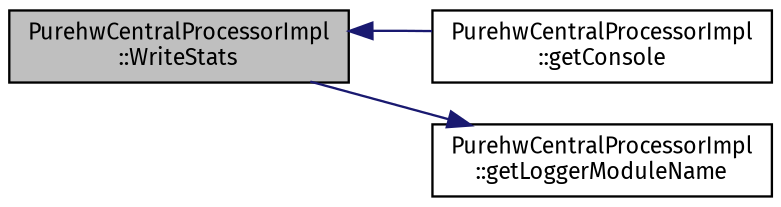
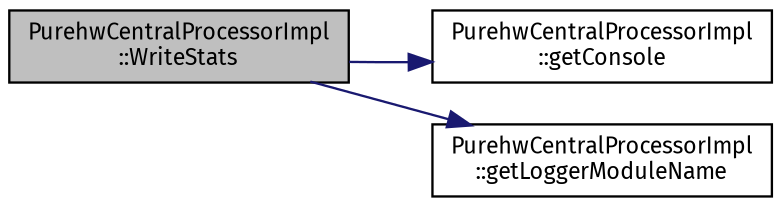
(403, 31) -> (379, 62)
